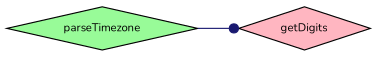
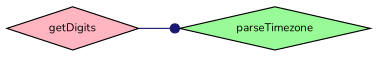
(213, 28) -> (154, 28)
